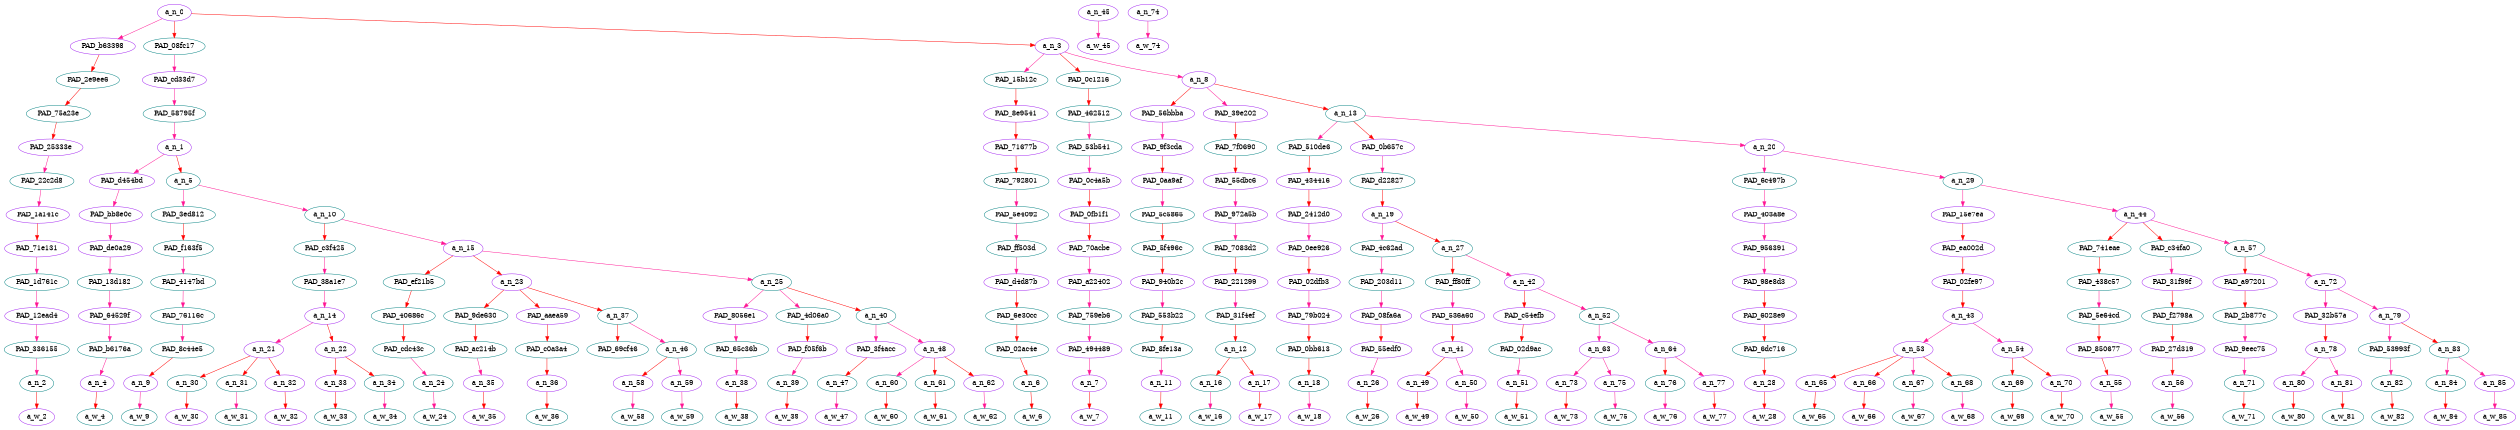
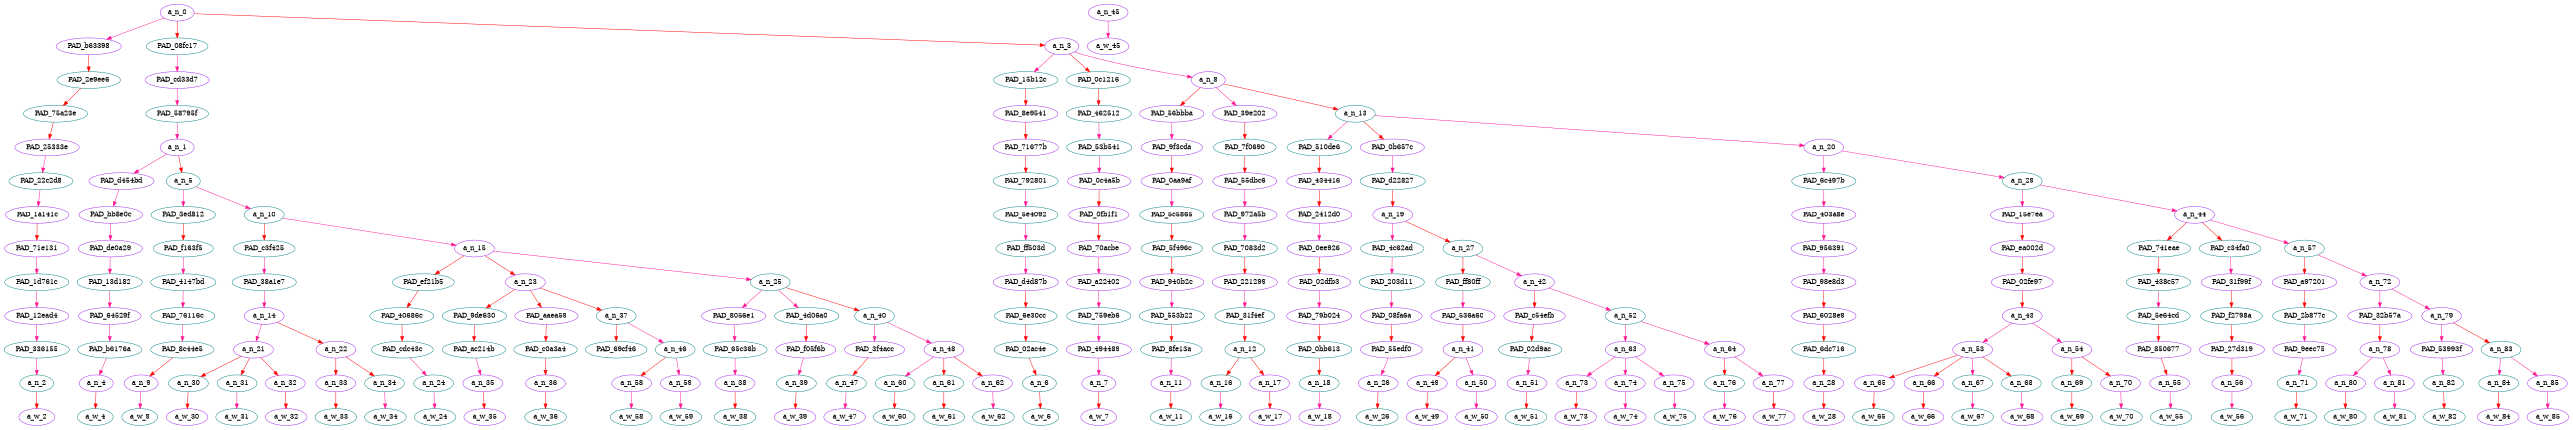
(2390, 350) -> (2442, 350)
none -> (1625, 364)
(2062, 398) -> (2121, 398)
(2342, 398) -> (2395, 398)
